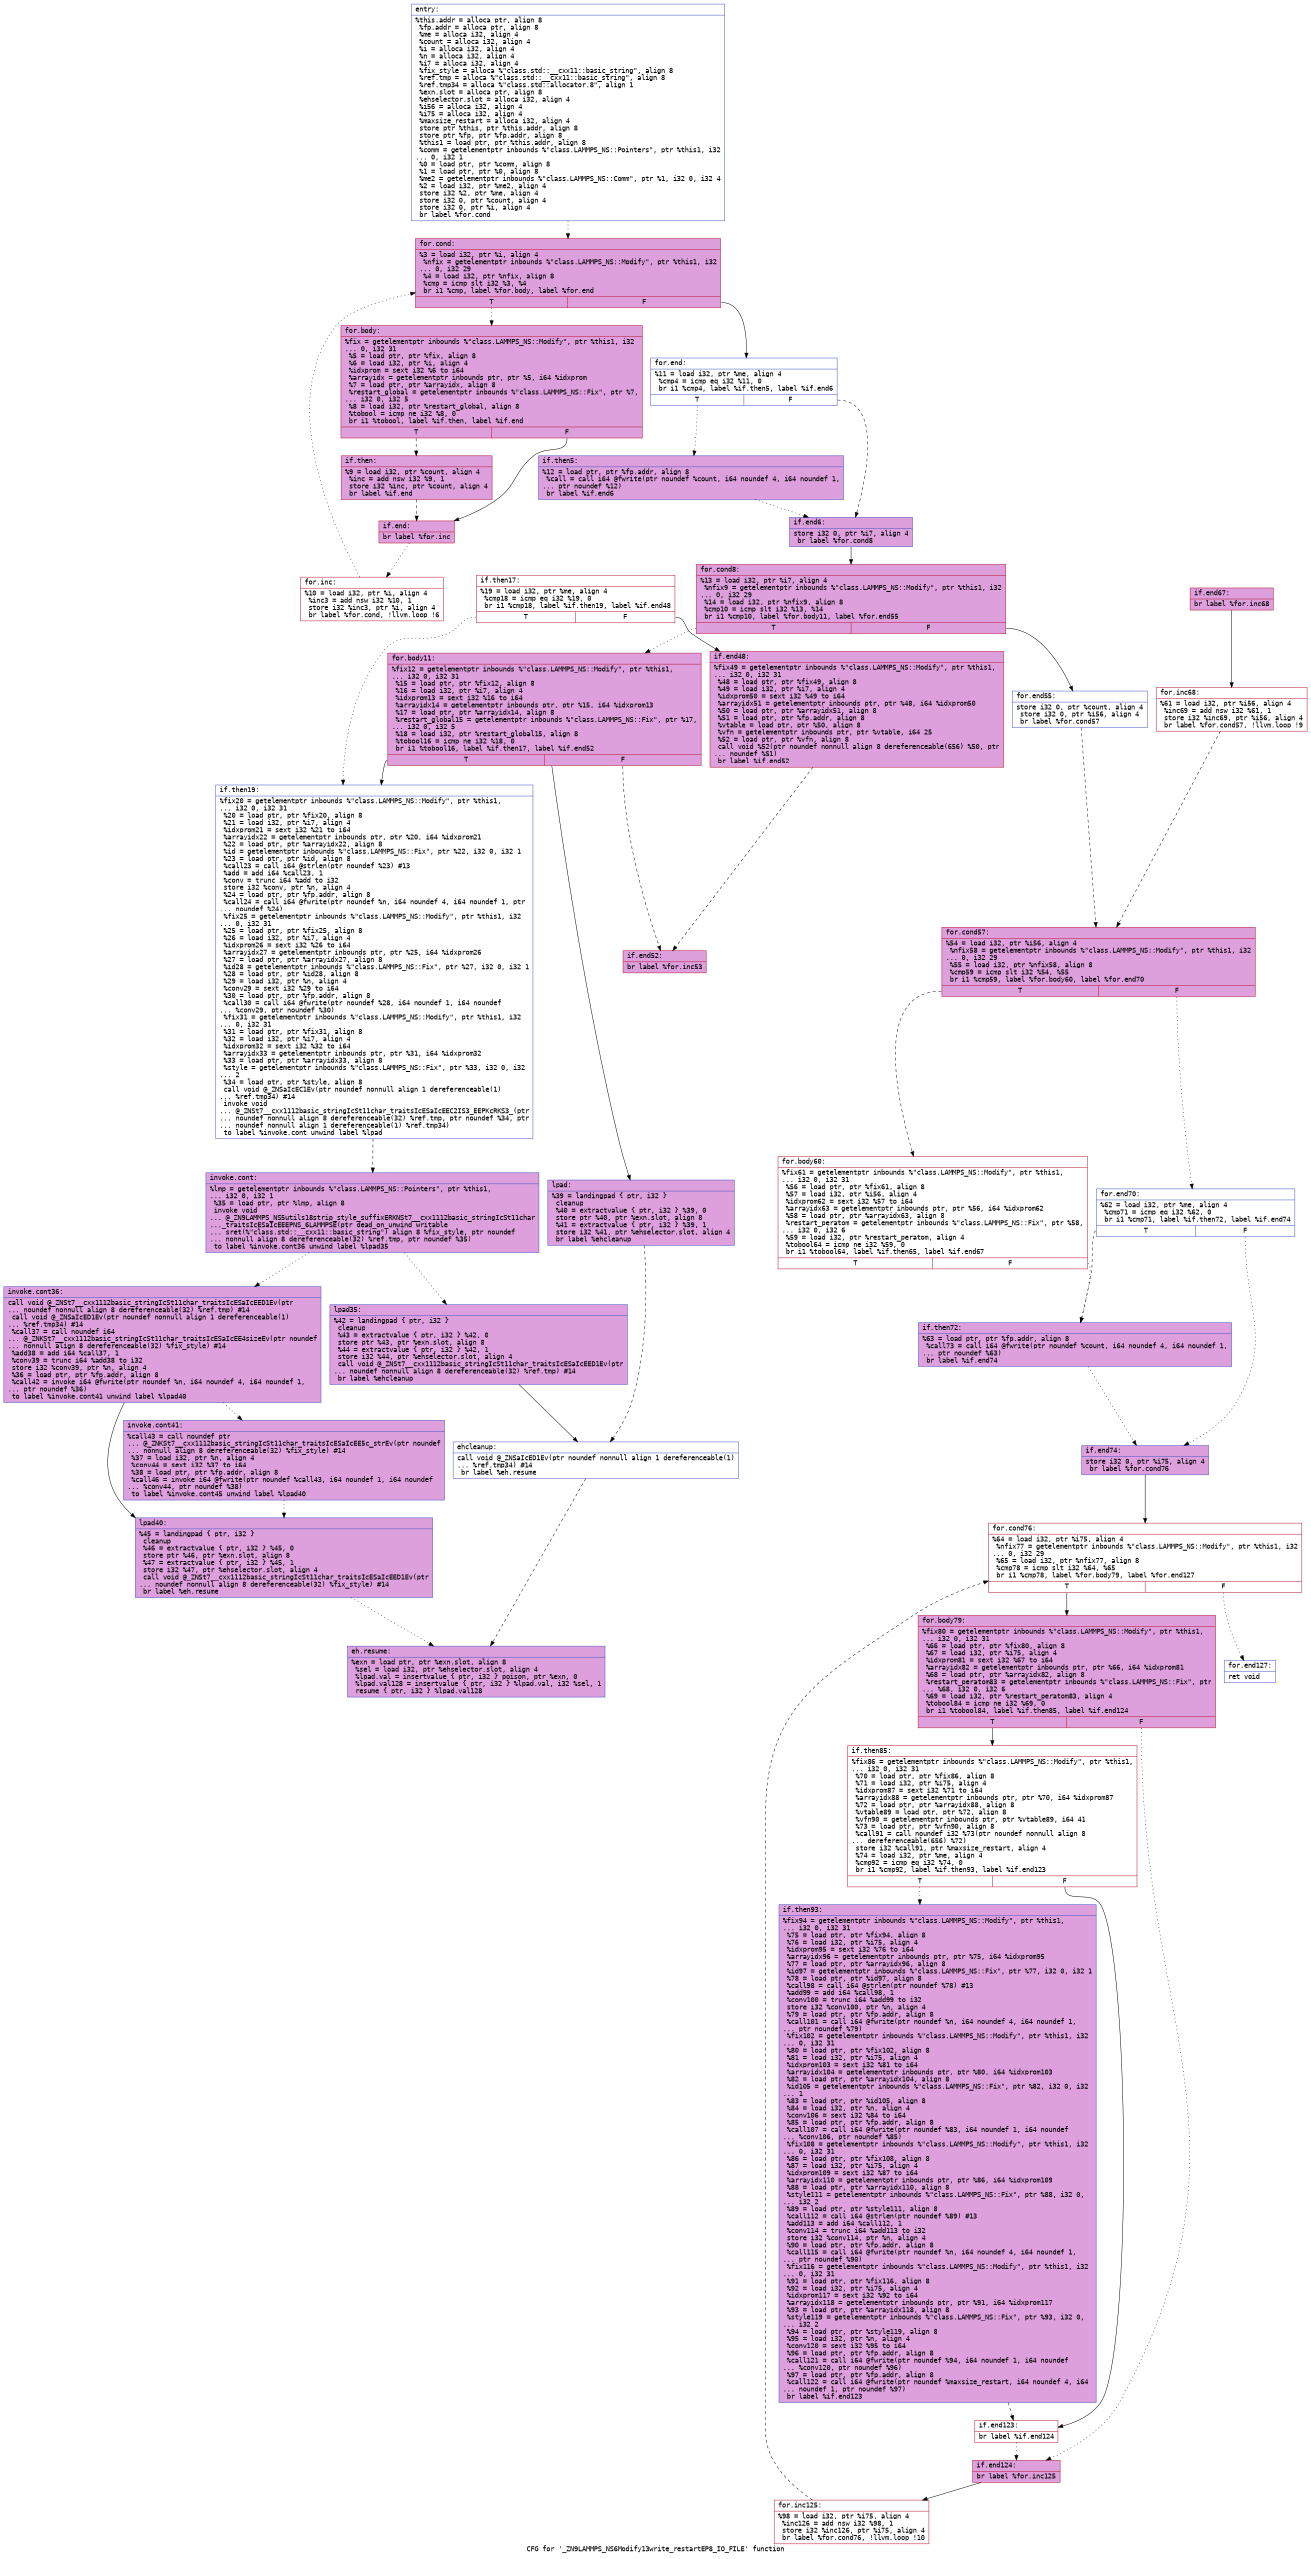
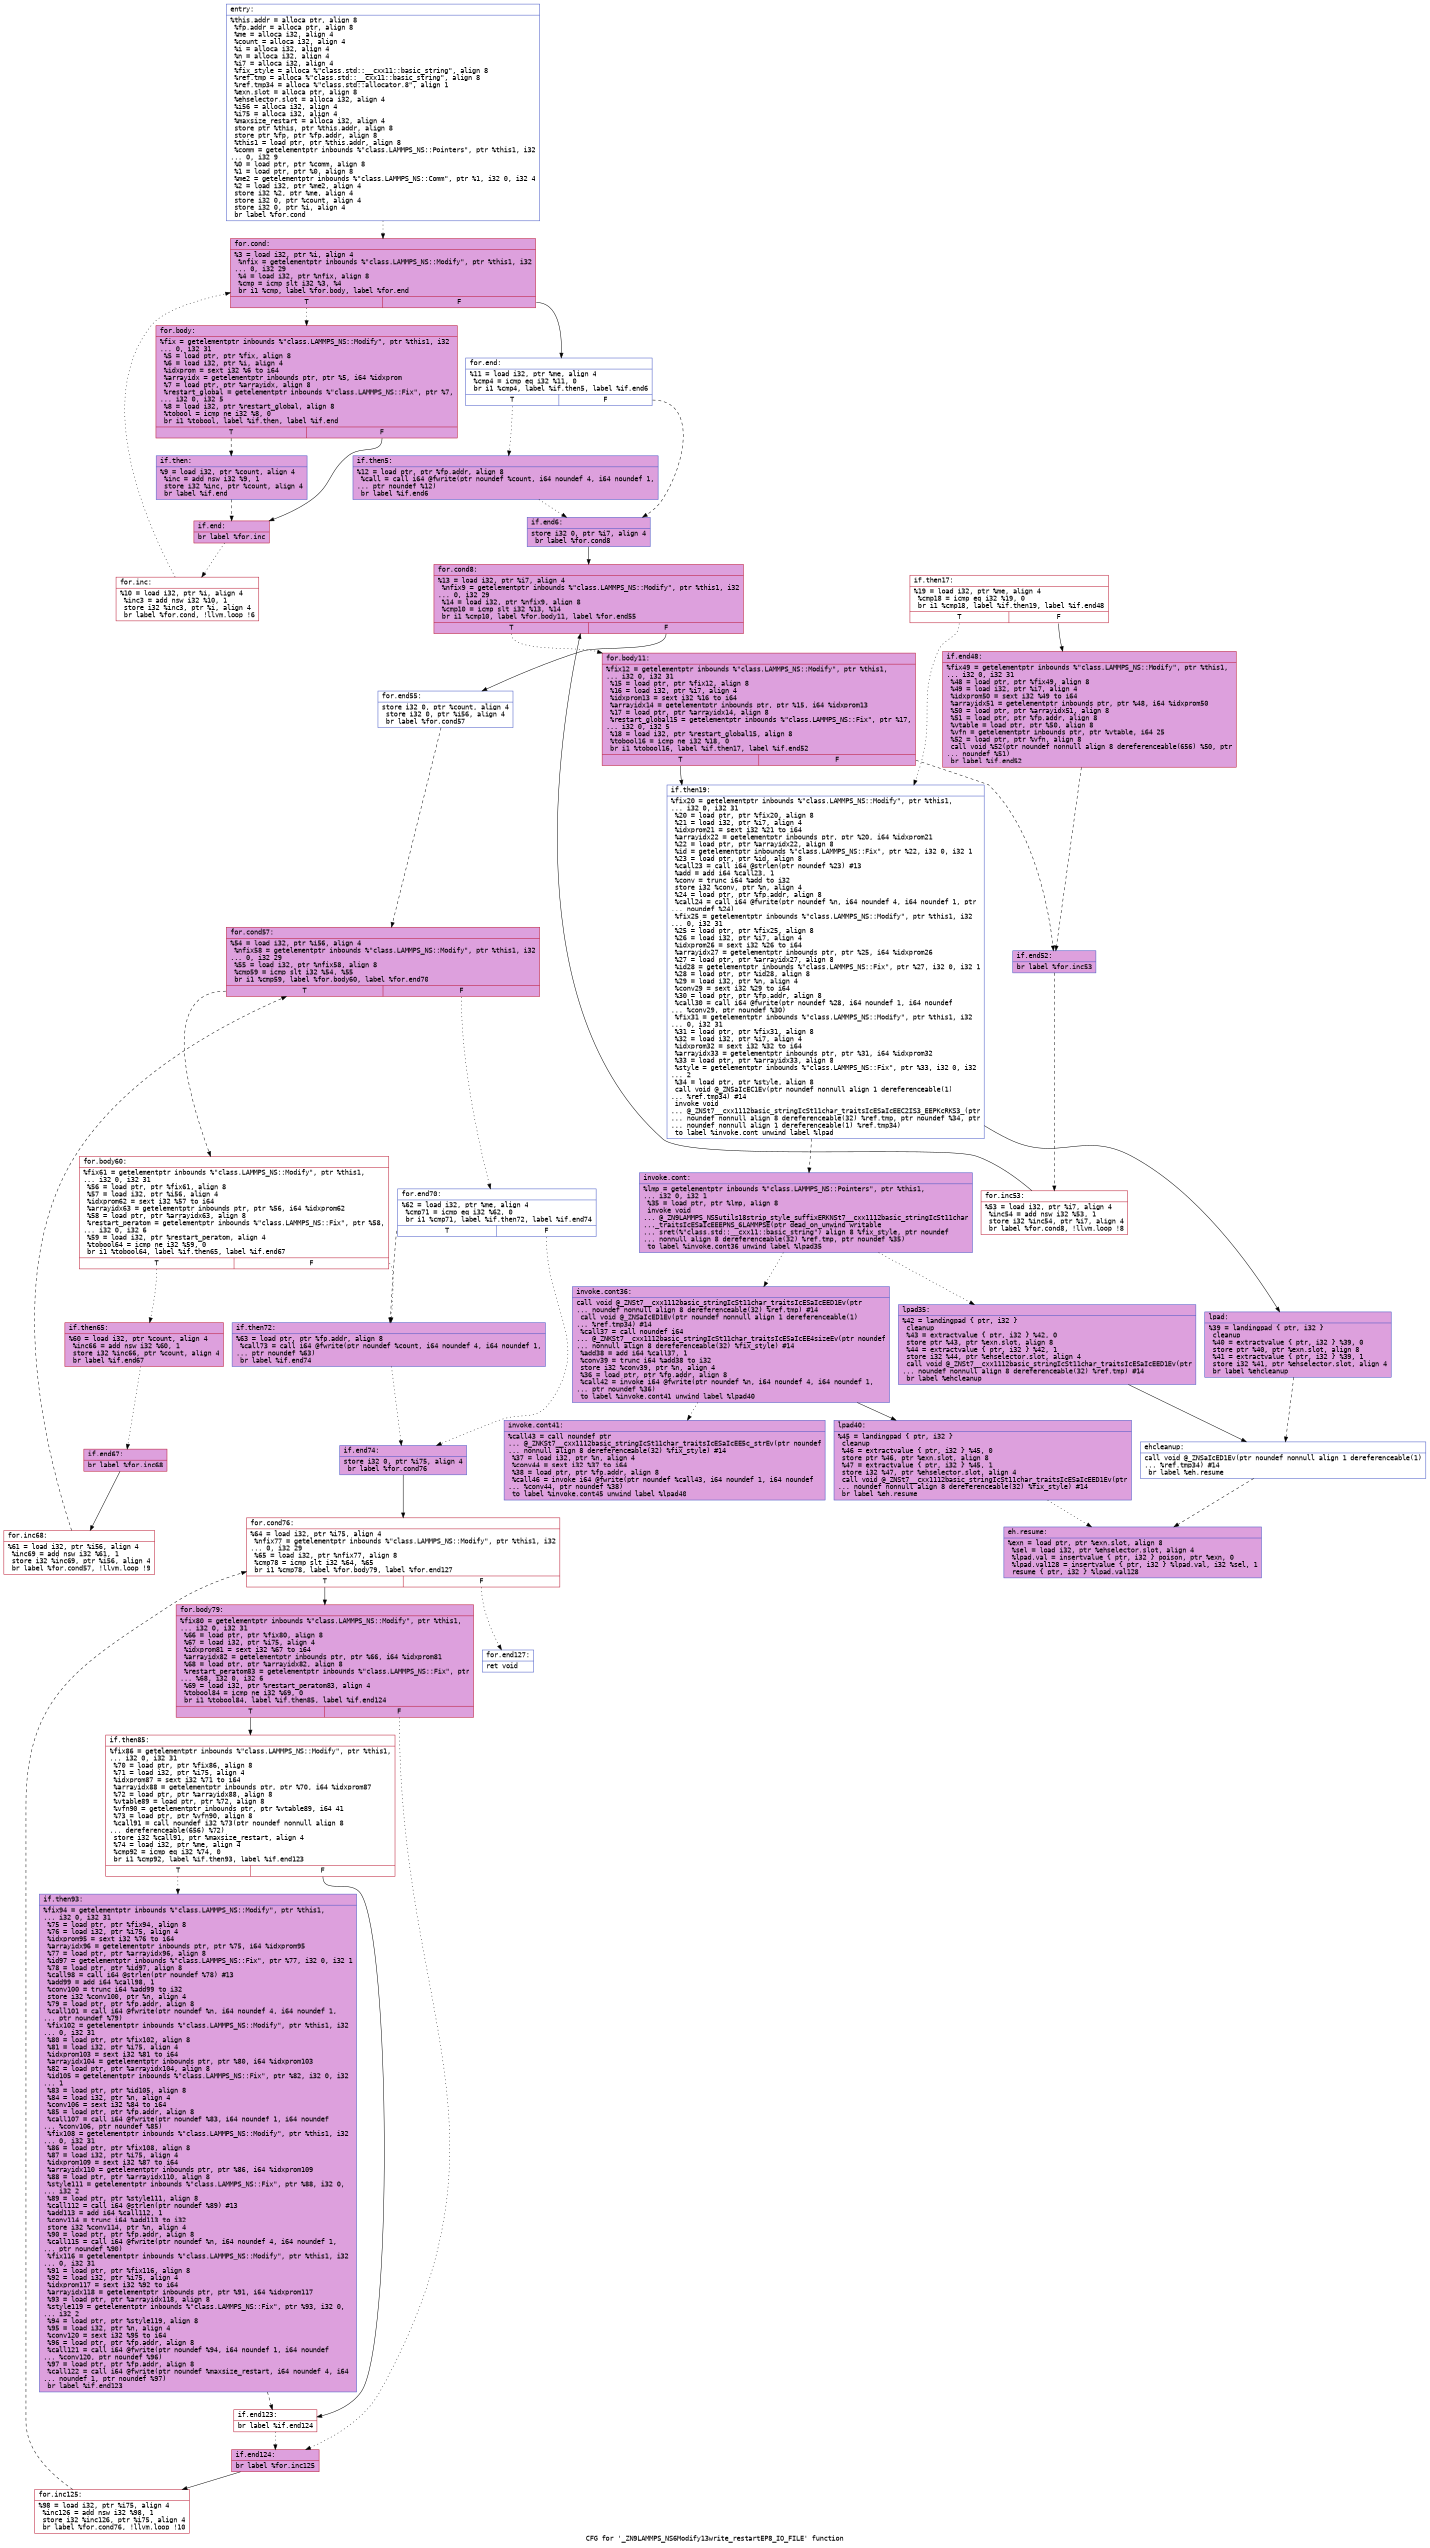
(439, 157) -> (254, 157)
(417, 478) -> (232, 478)
(665, 962) -> (1054, 962)
(584, 972) -> (1156, 1172)
none -> (1054, 1213)
none -> (144, 1345)
(284, 1506) -> none
